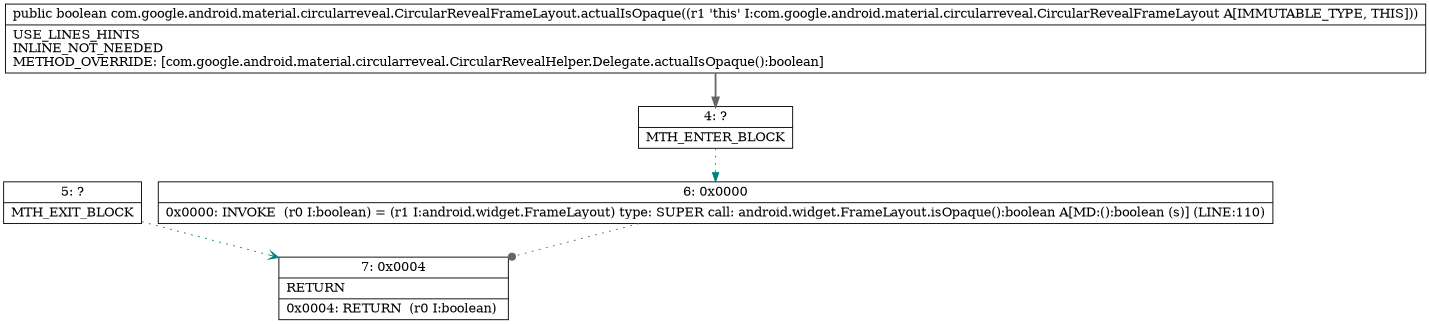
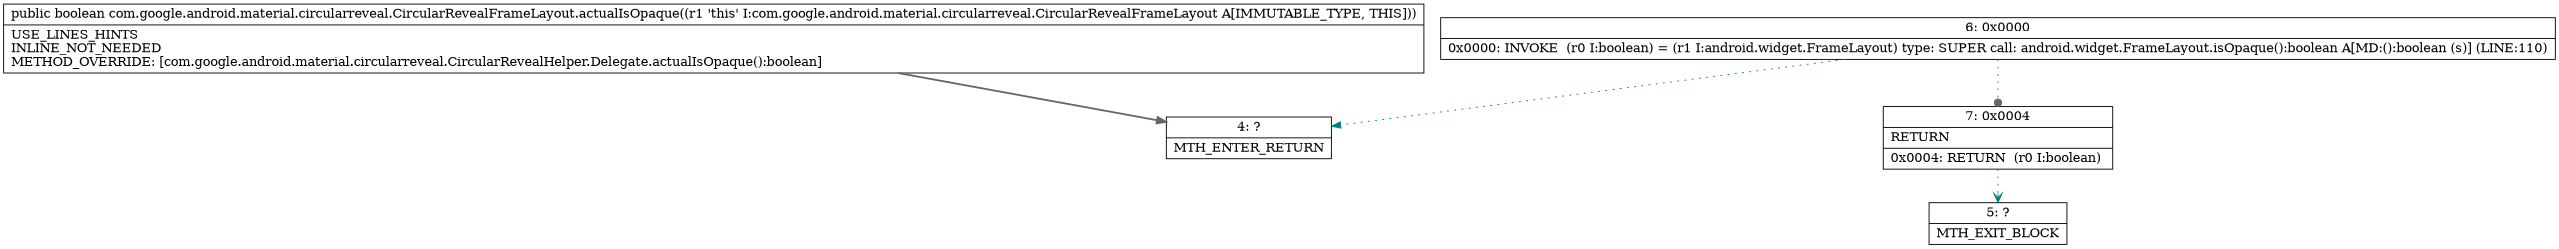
(716, 137) -> (1249, 148)
(716, 160) -> (1593, 92)
(206, 238) -> (1998, 181)
